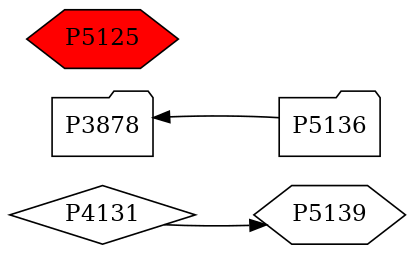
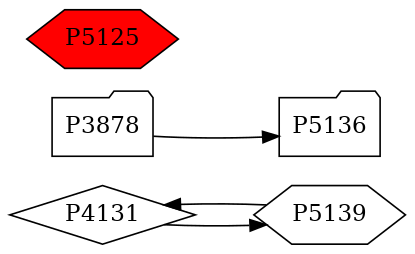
(224, 116) -> (208, 138)
none -> (224, 204)
